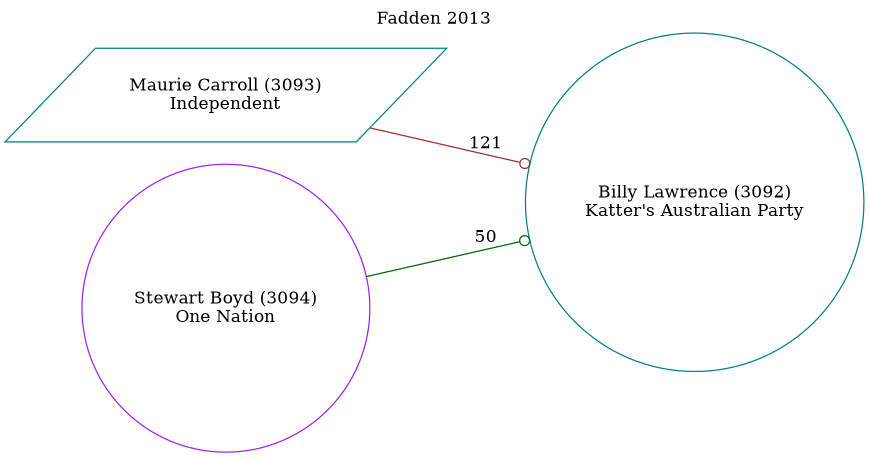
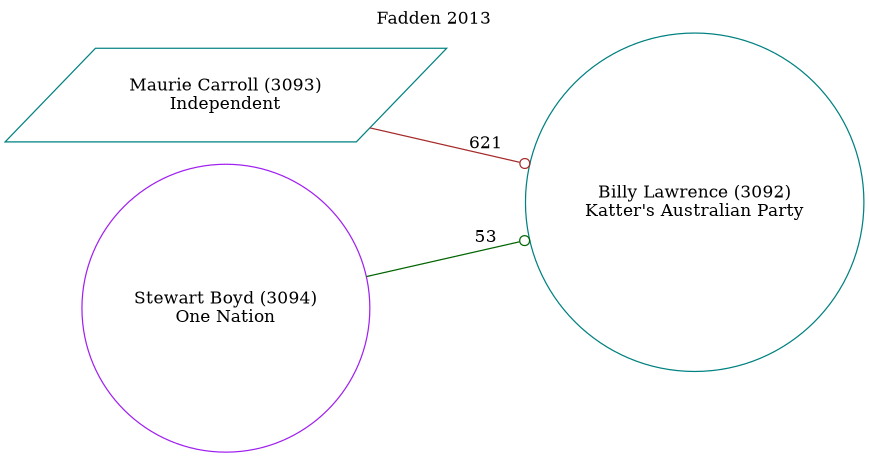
(486, 144) -> (486, 144)
(486, 237) -> (486, 237)
